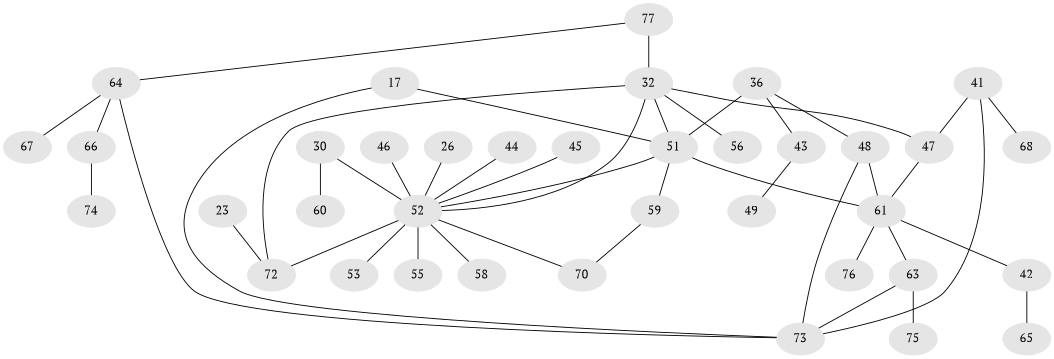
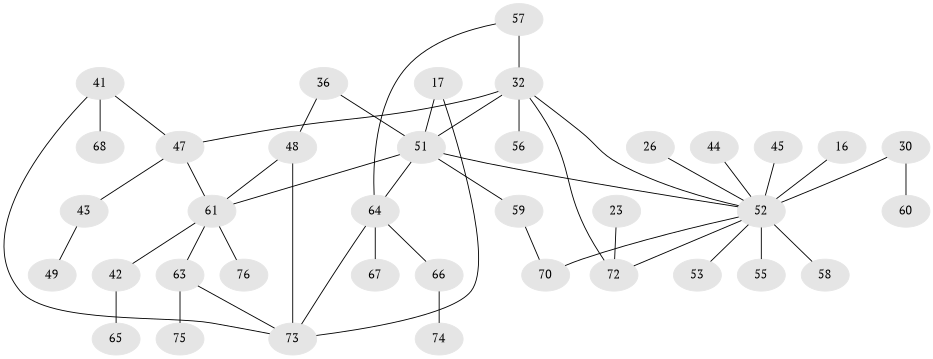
(649, 20) -> (519, 20)
(779, 115) -> (132, 179)
(384, 147) -> (842, 147)
none -> (398, 179)
